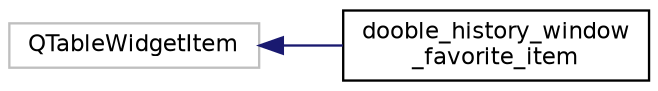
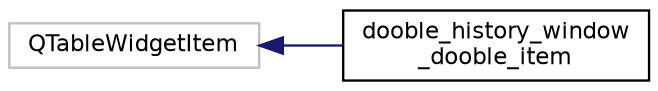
(496, 46) -> (496, 46)
